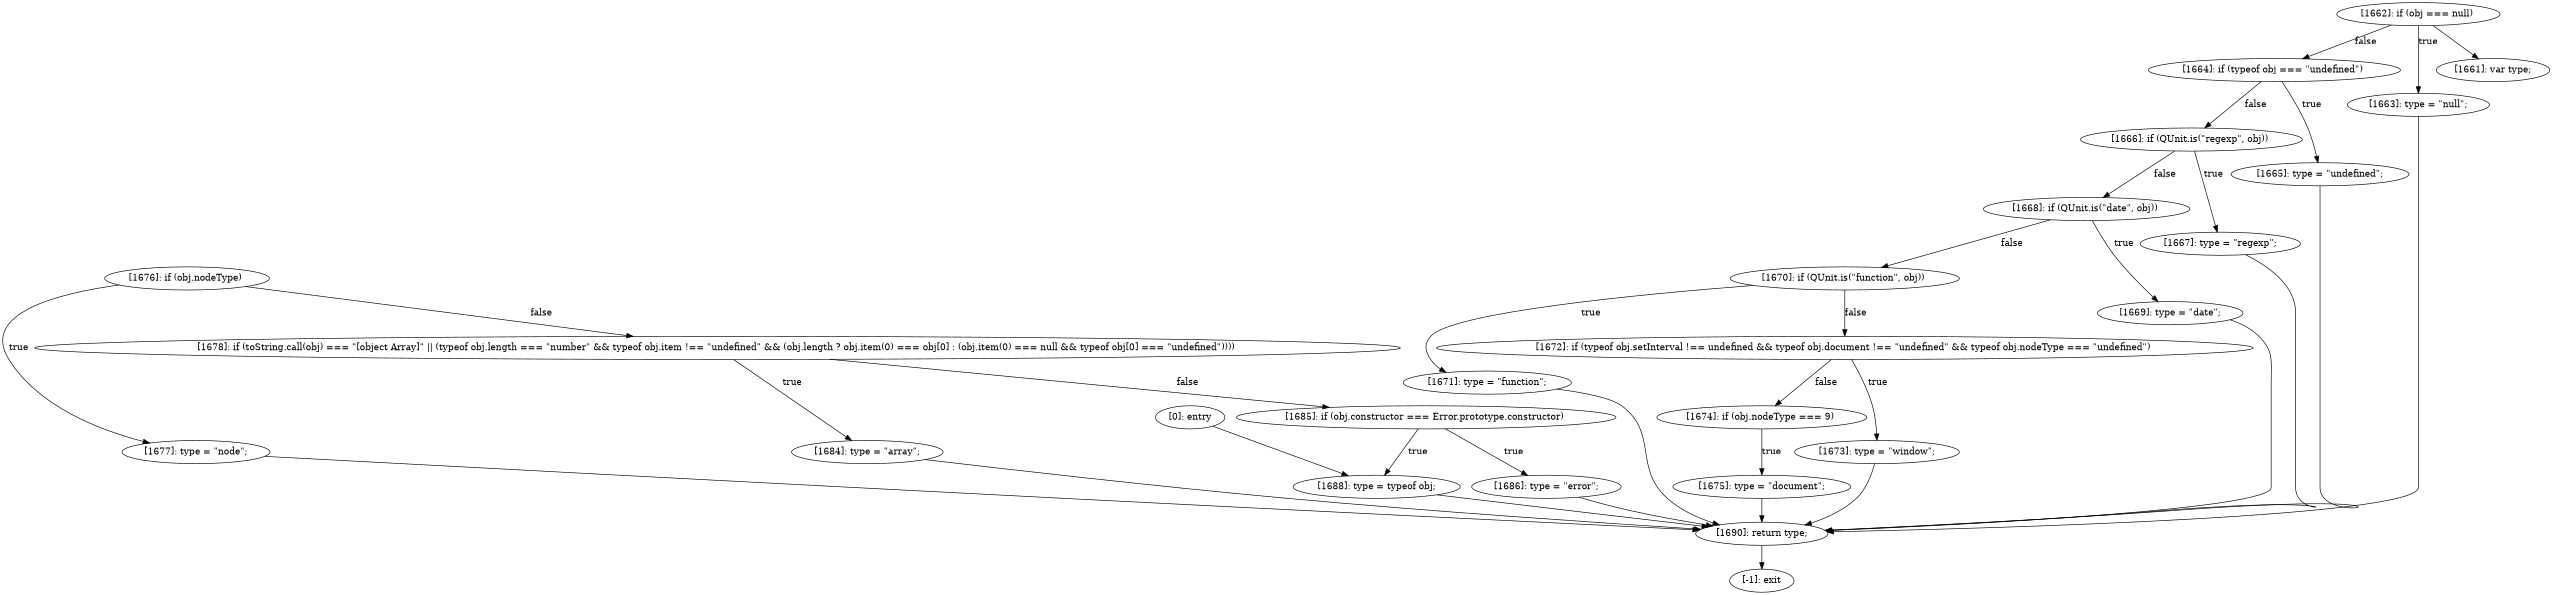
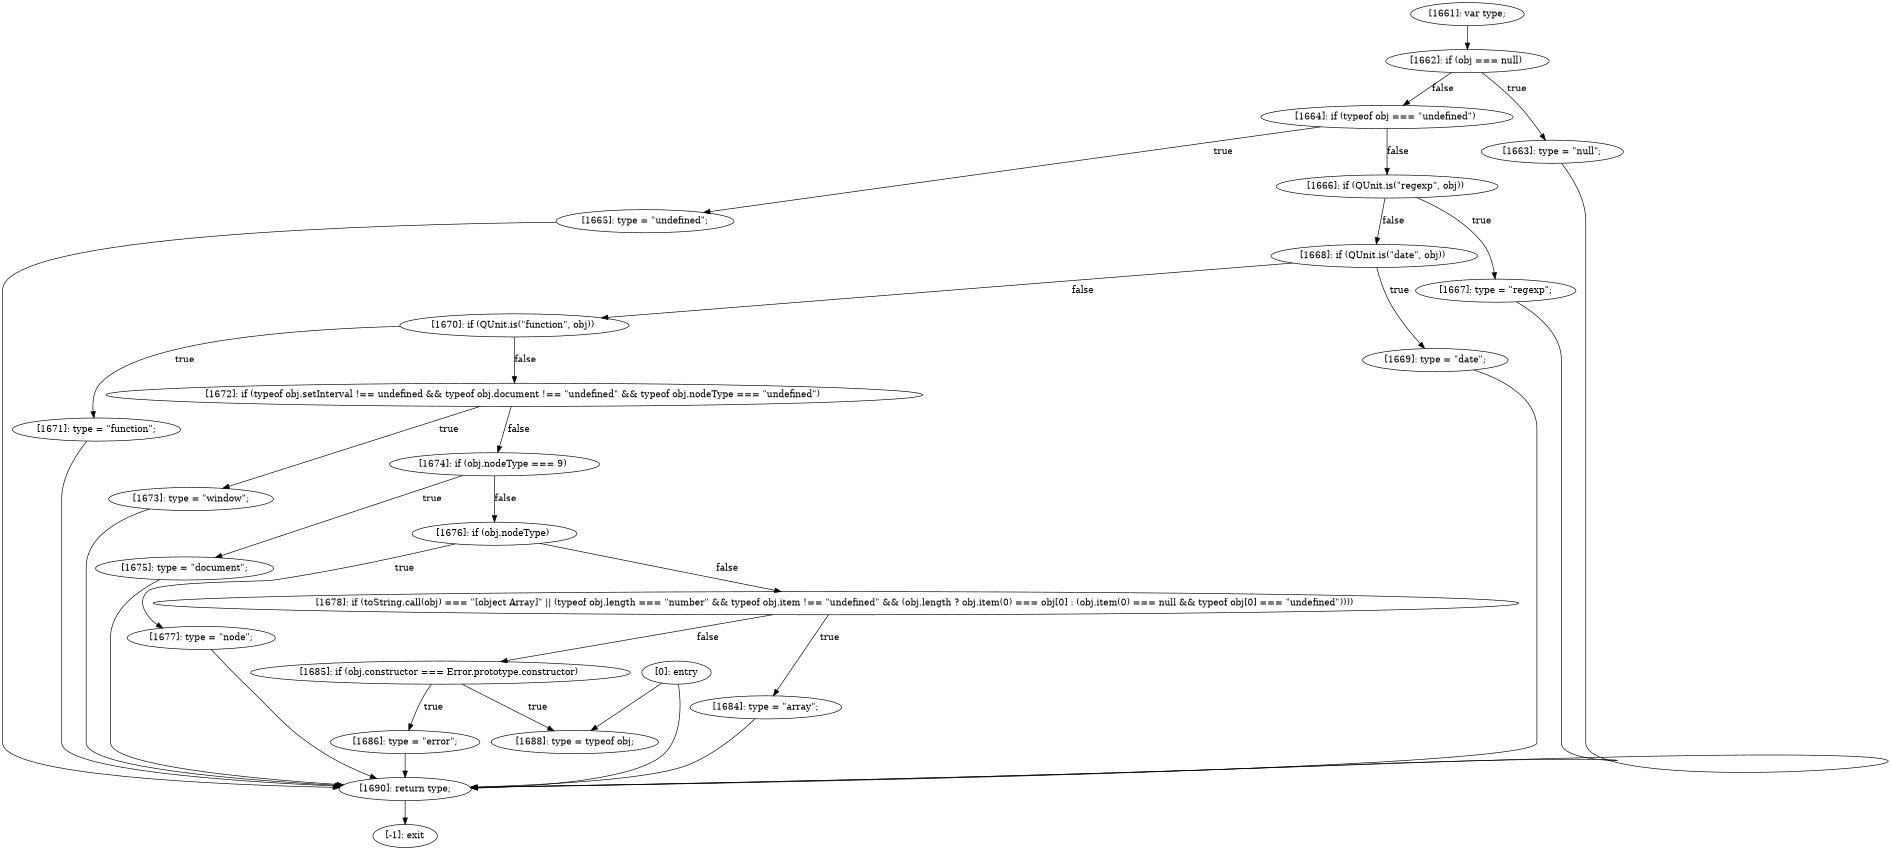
(2453, 40) -> (1467, 34)
none -> (495, 496)
(1570, 511) -> (616, 774)
